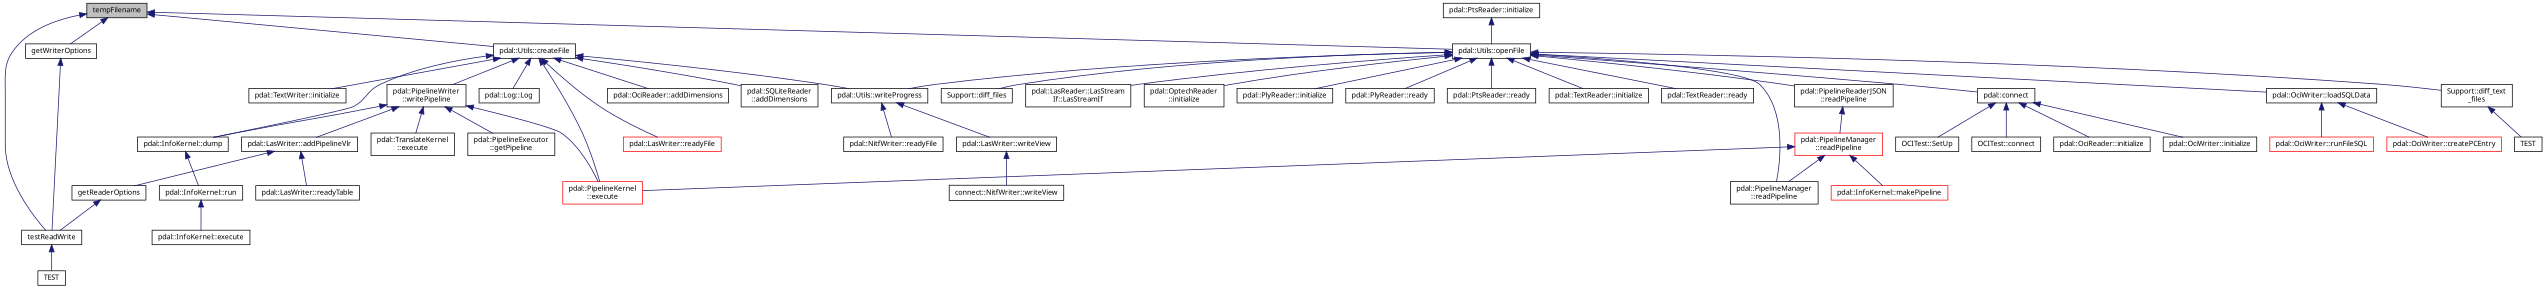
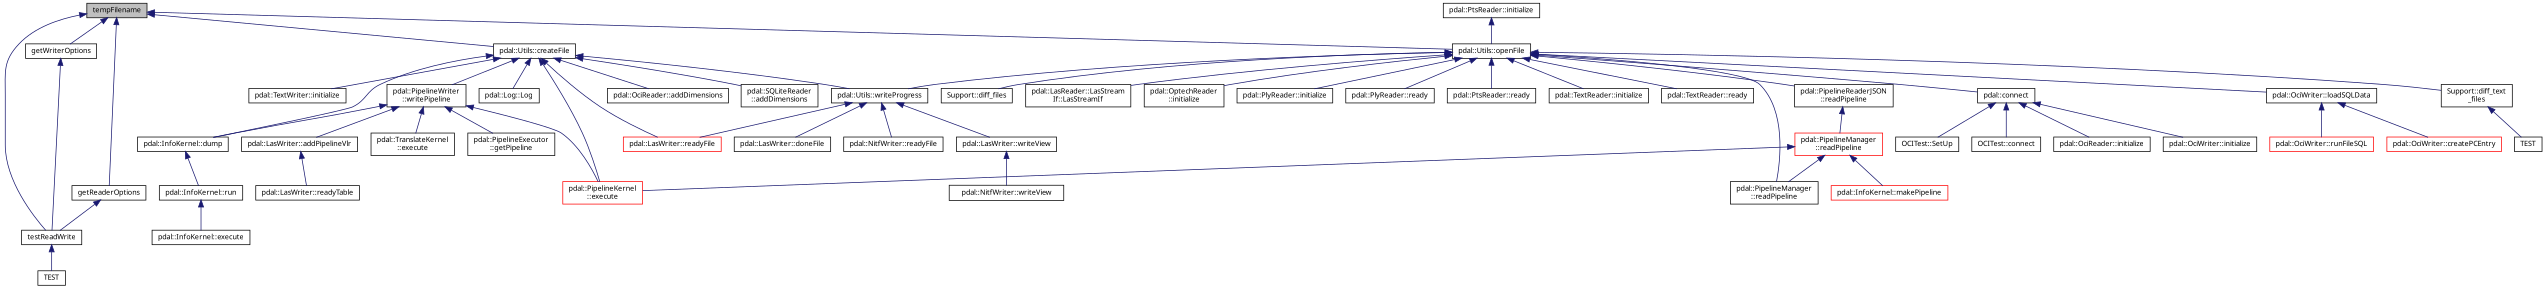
none -> (772, 121)
none -> (782, 144)
(201, 169) -> (113, 105)
(1006, 193) -> (1006, 193)
